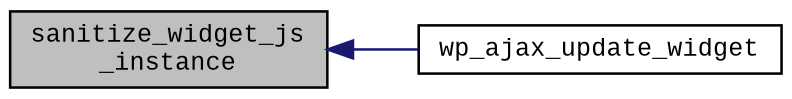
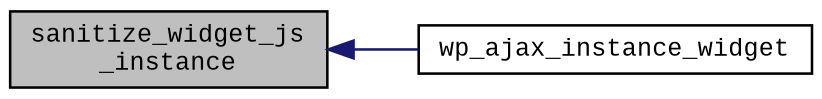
(600, 49) -> (615, 49)
